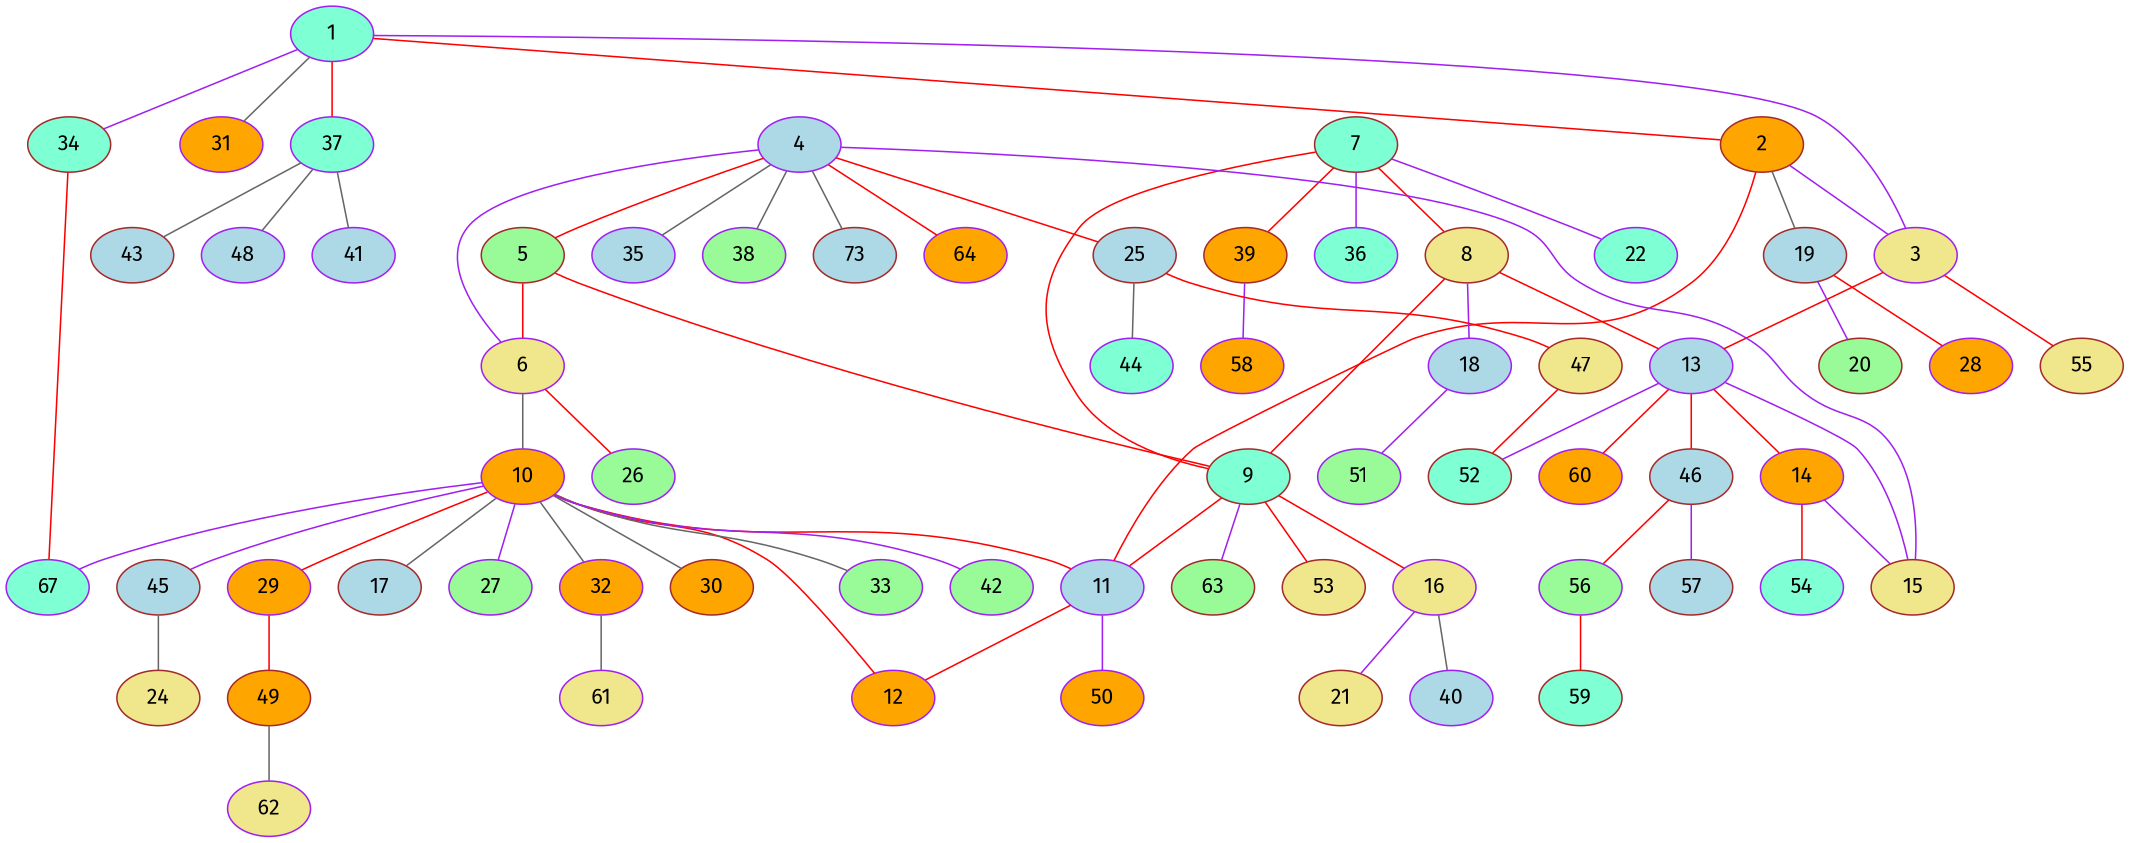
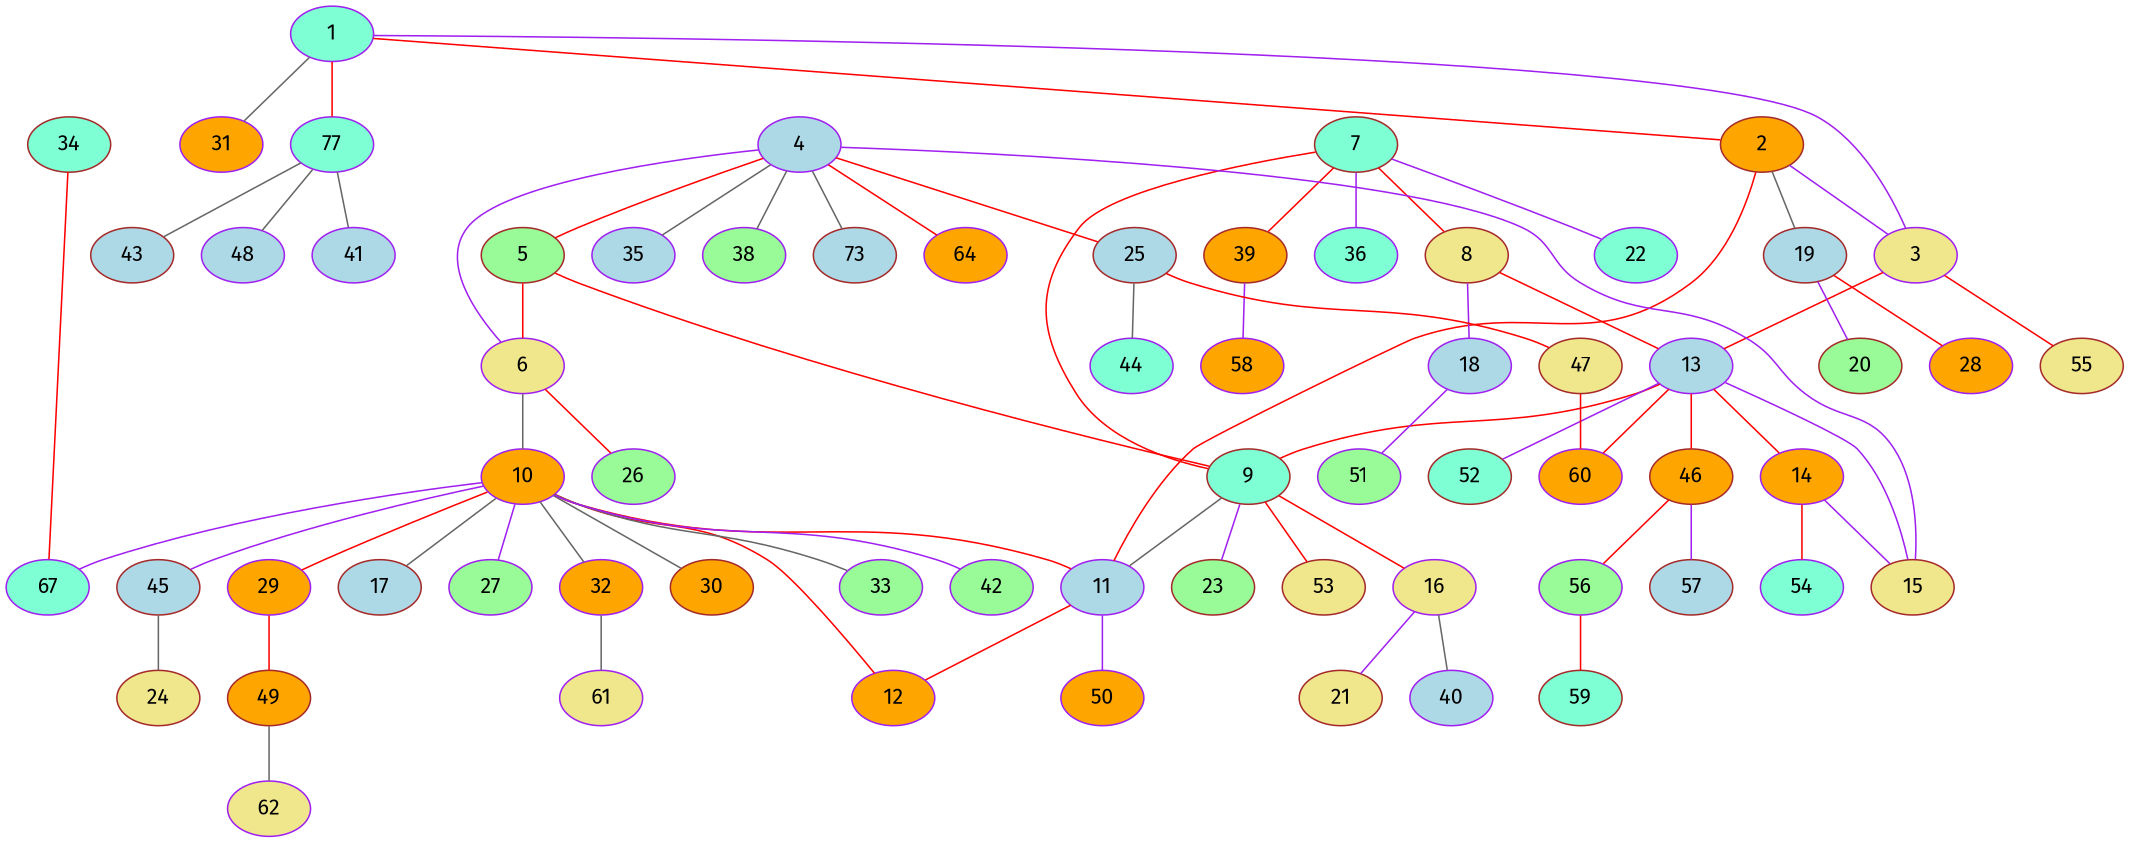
(201, 89) -> none
(332, 145) -> (332, 145)
(1379, 344) -> (1470, 421)
(1525, 421) -> (1581, 432)
(1691, 477) -> (1691, 477)
(1176, 532) -> (1176, 532)
(1213, 587) -> (1213, 587)
